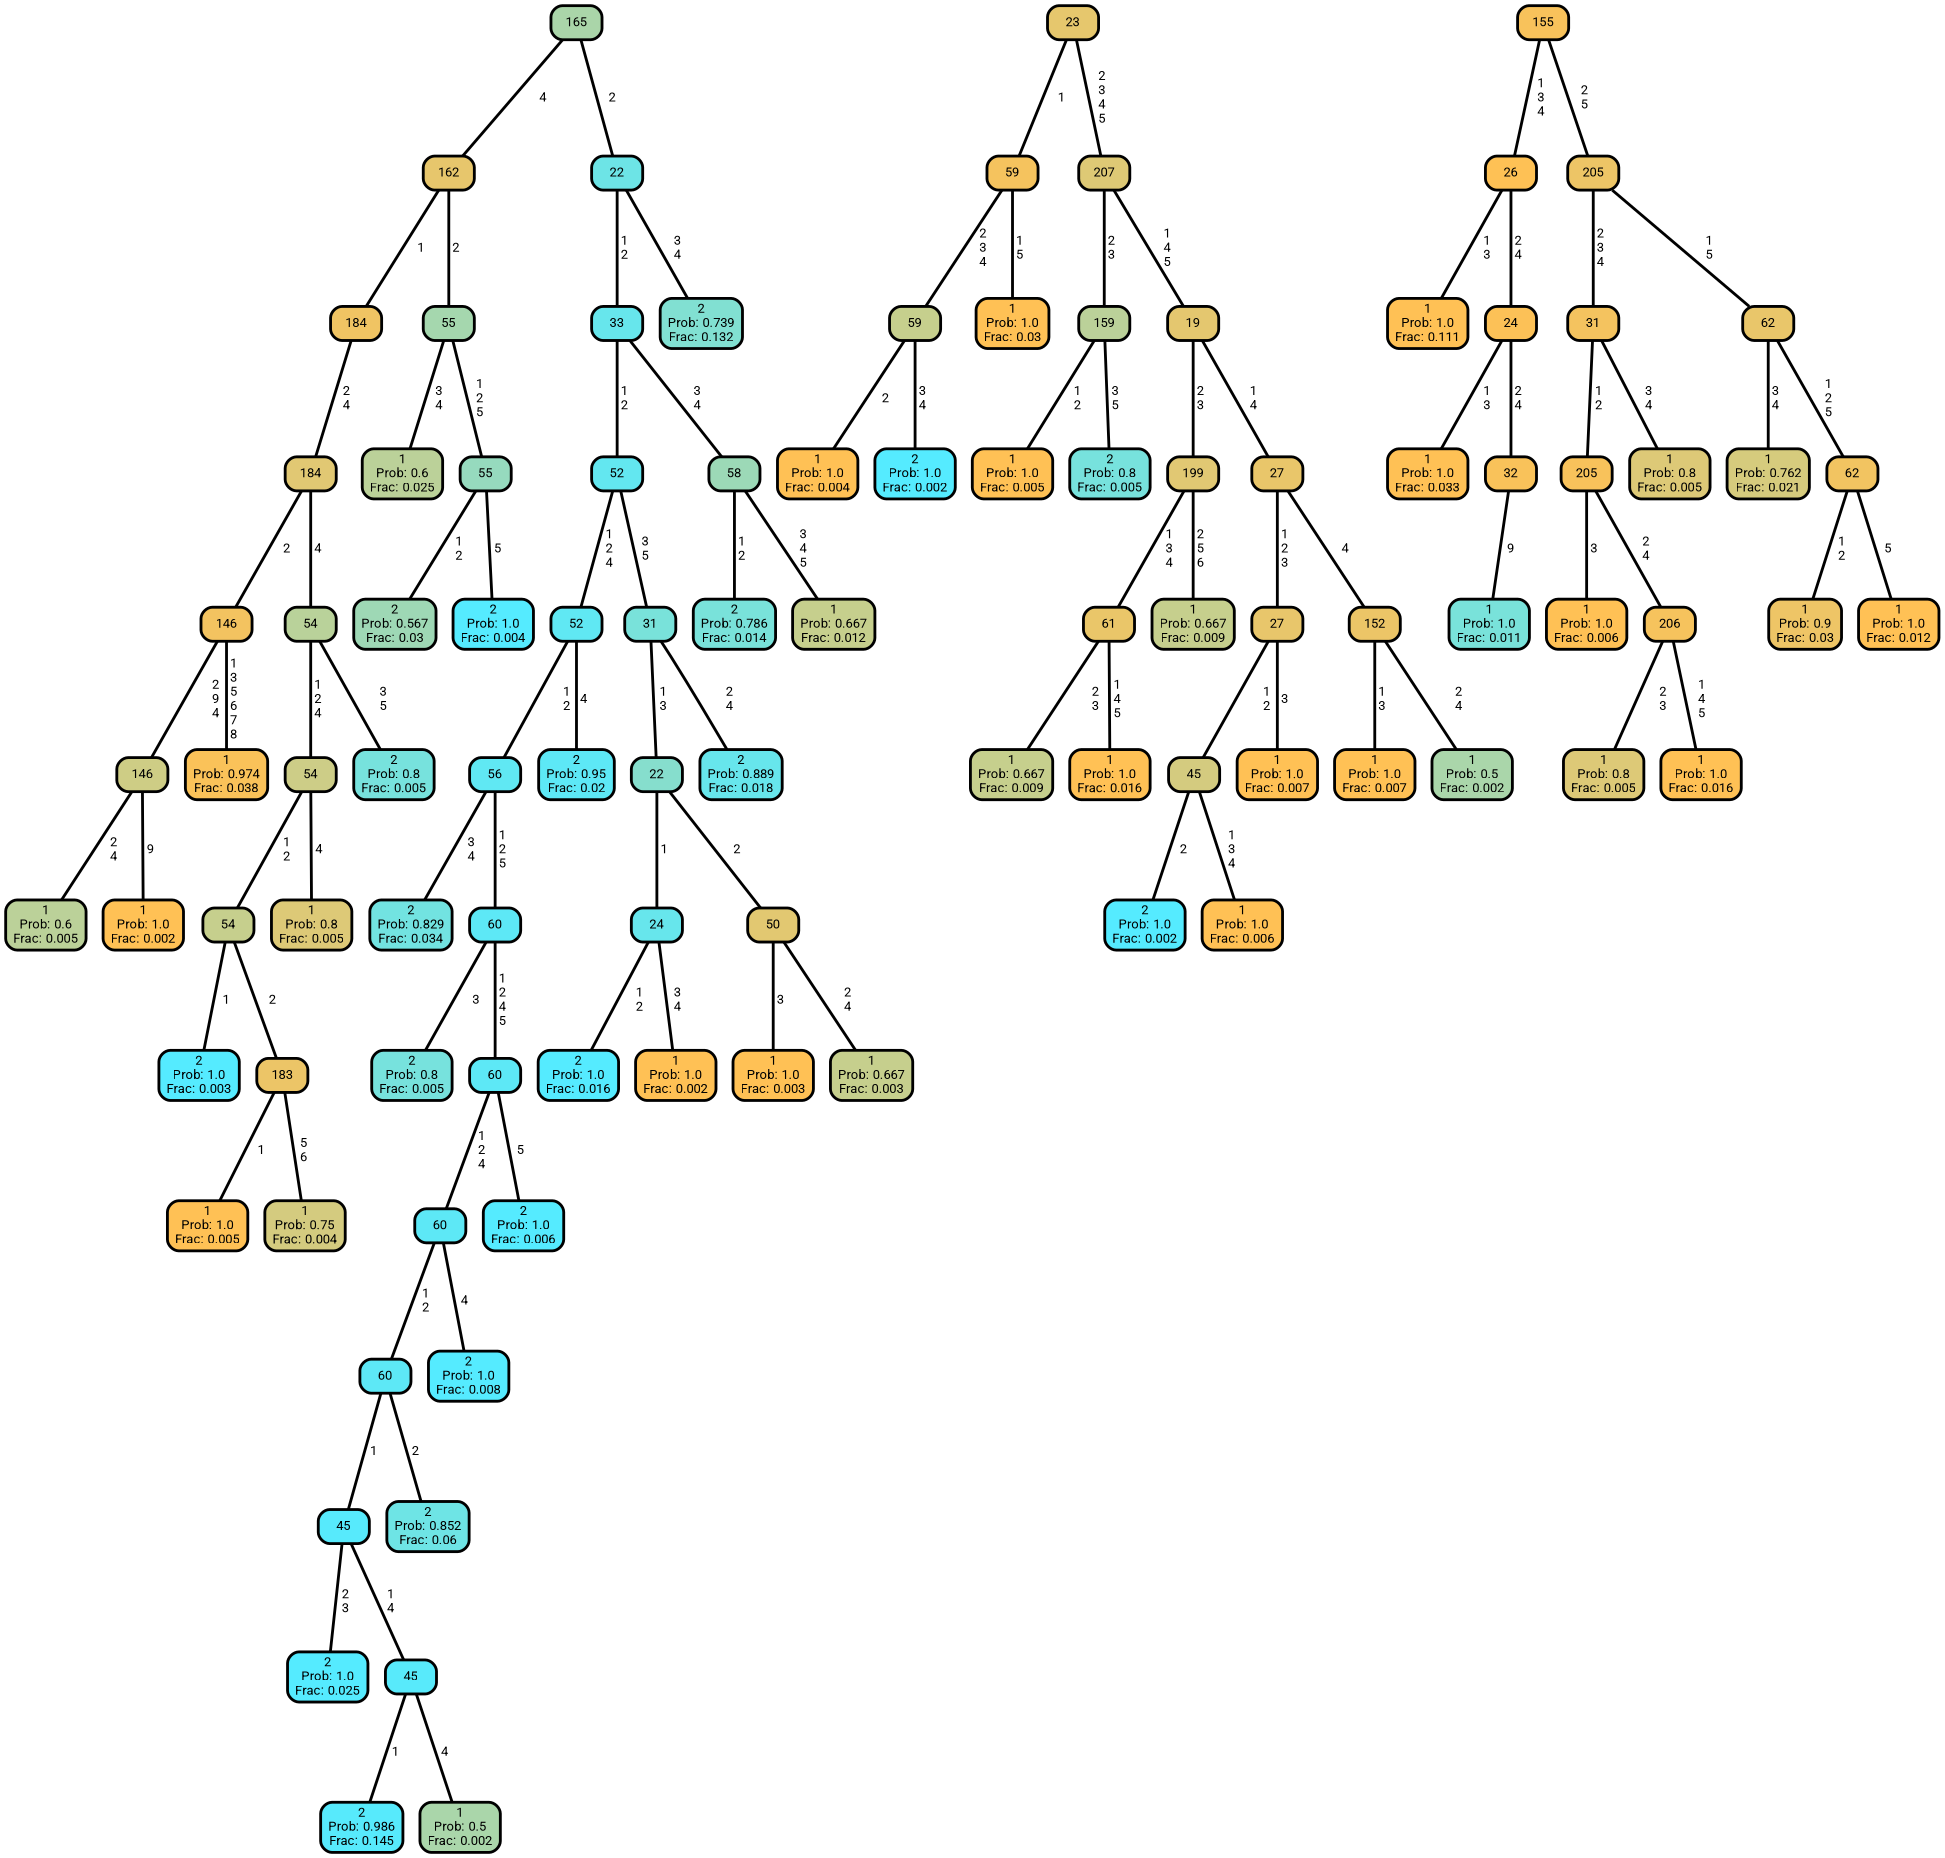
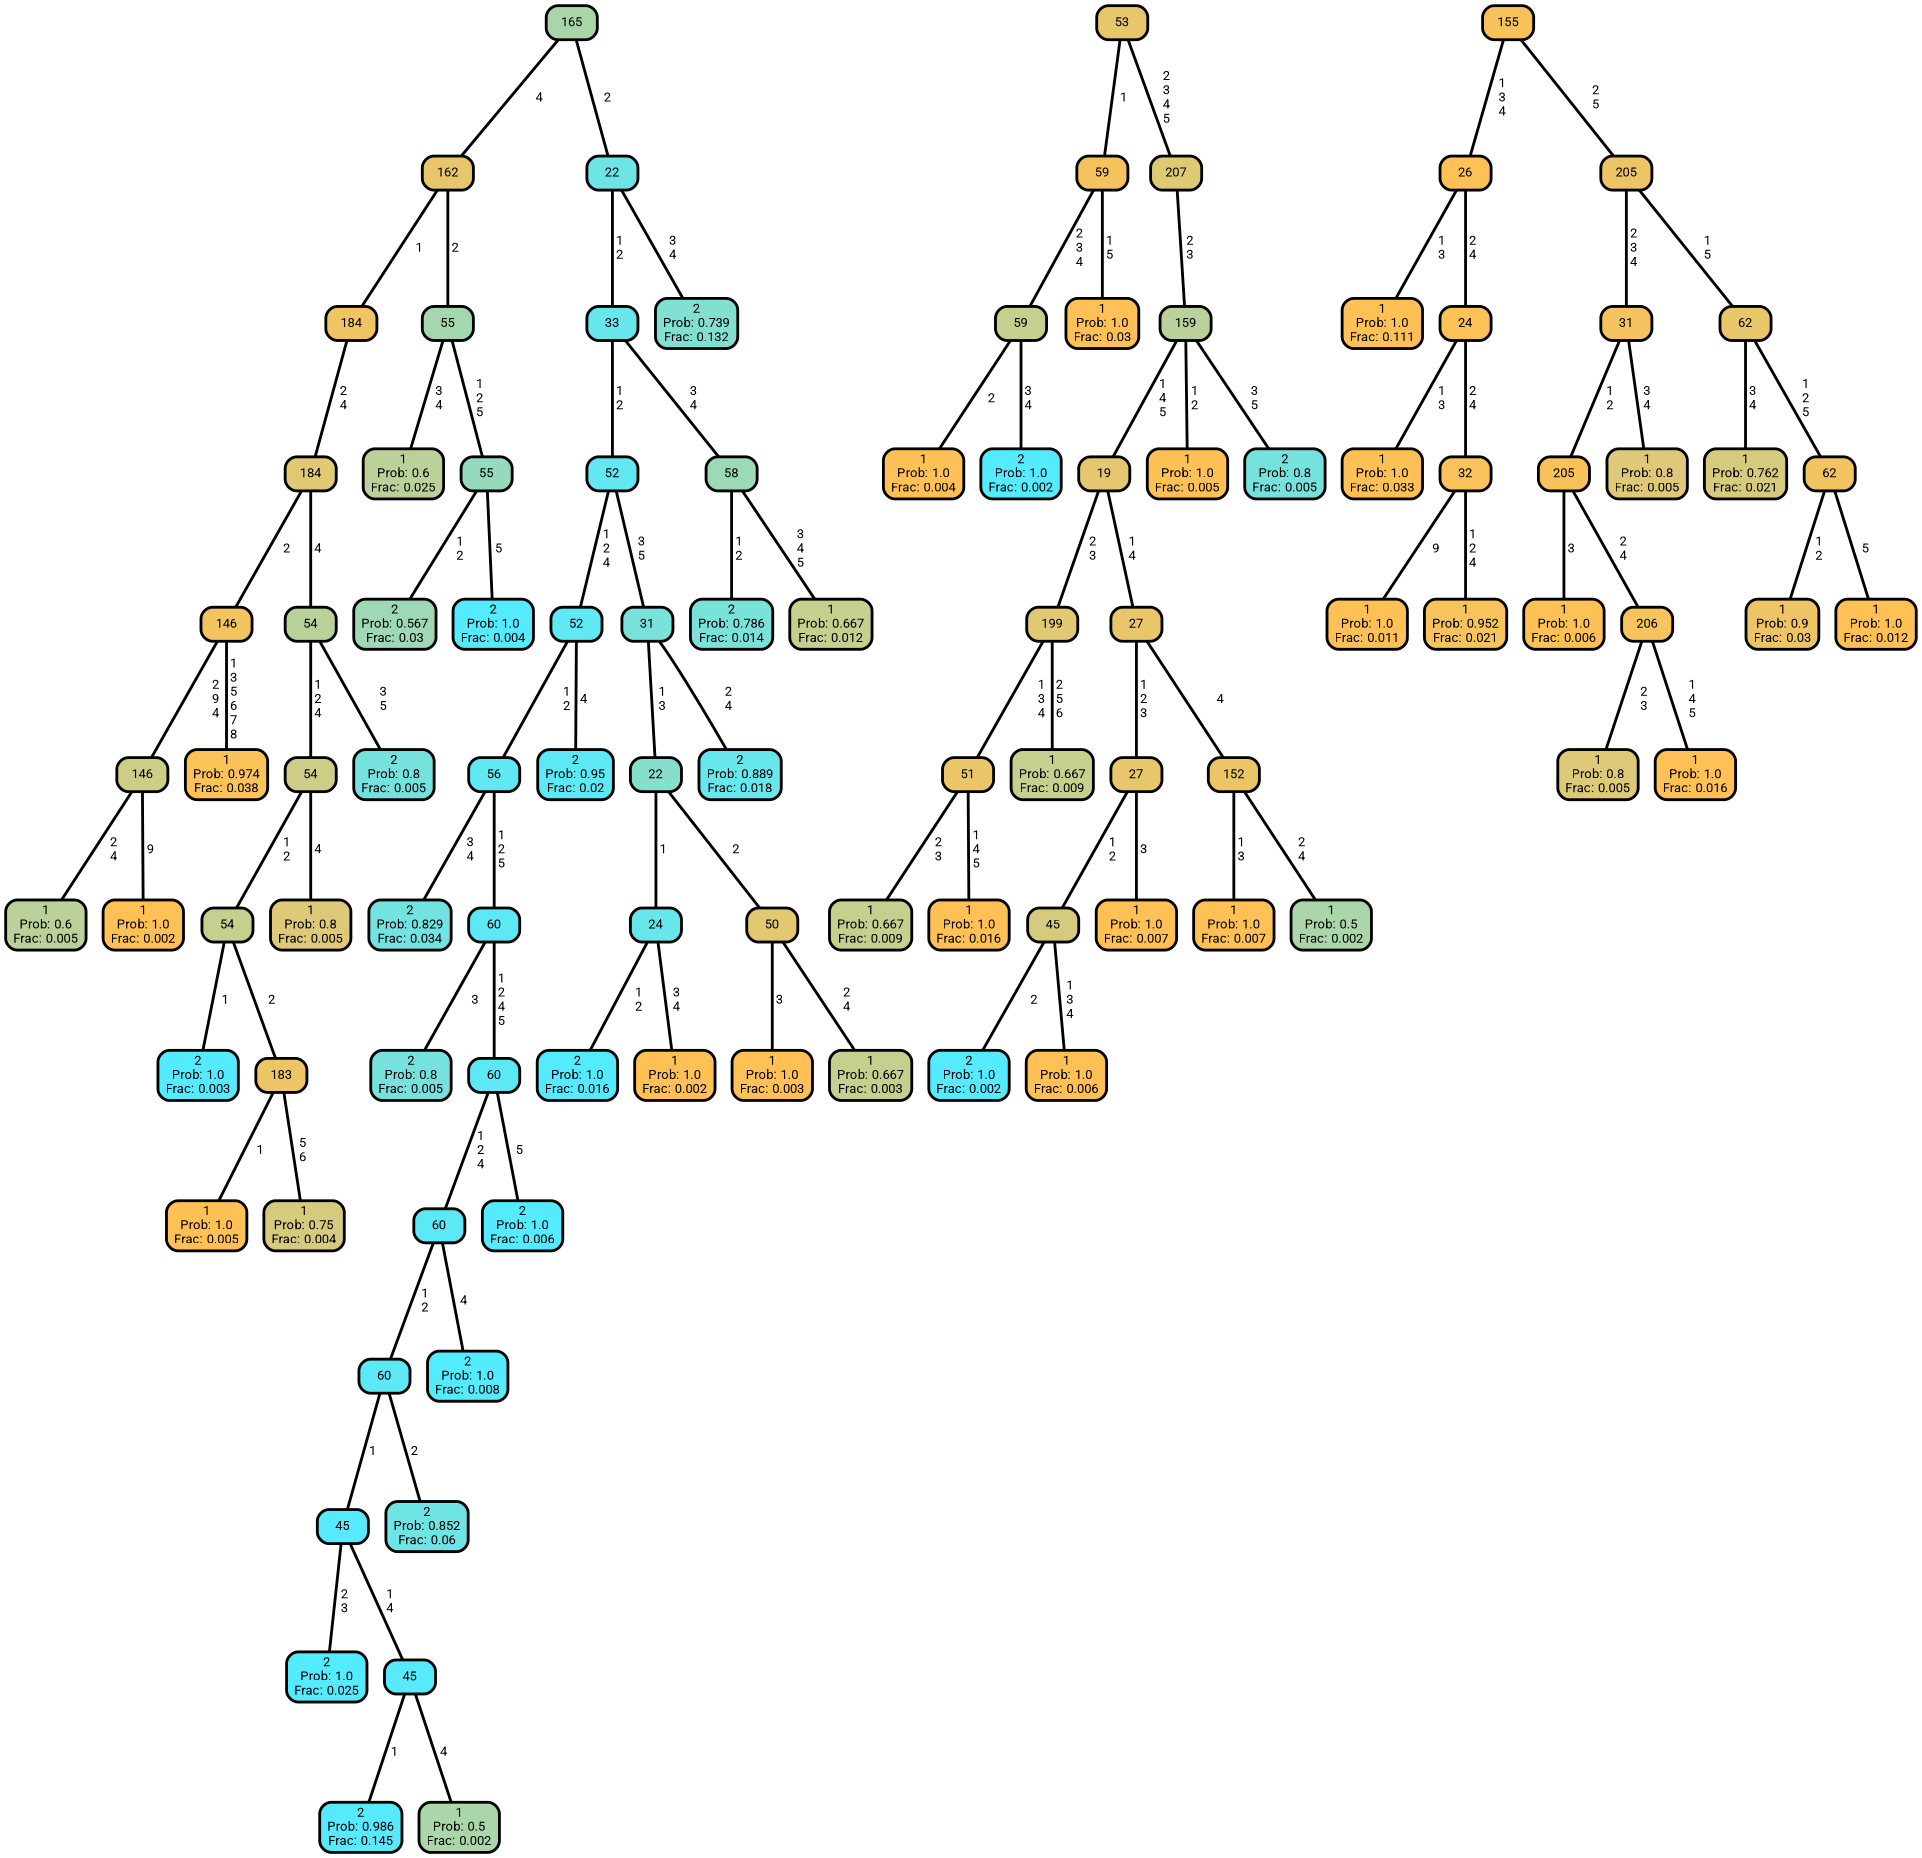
(1073, 23) -> (1122, 23)
(1149, 248) -> (1145, 399)
(1109, 624) -> (968, 775)
none -> (1466, 624)
(1489, 624) -> (1367, 624)
